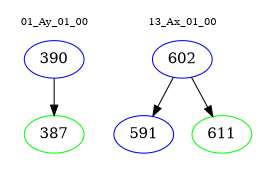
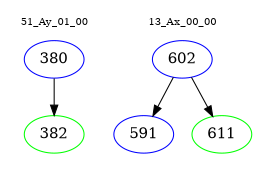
(55, 22) -> (55, 22)
(183, 22) -> (183, 22)
(54, 59) -> (54, 59)
(54, 134) -> (54, 134)
